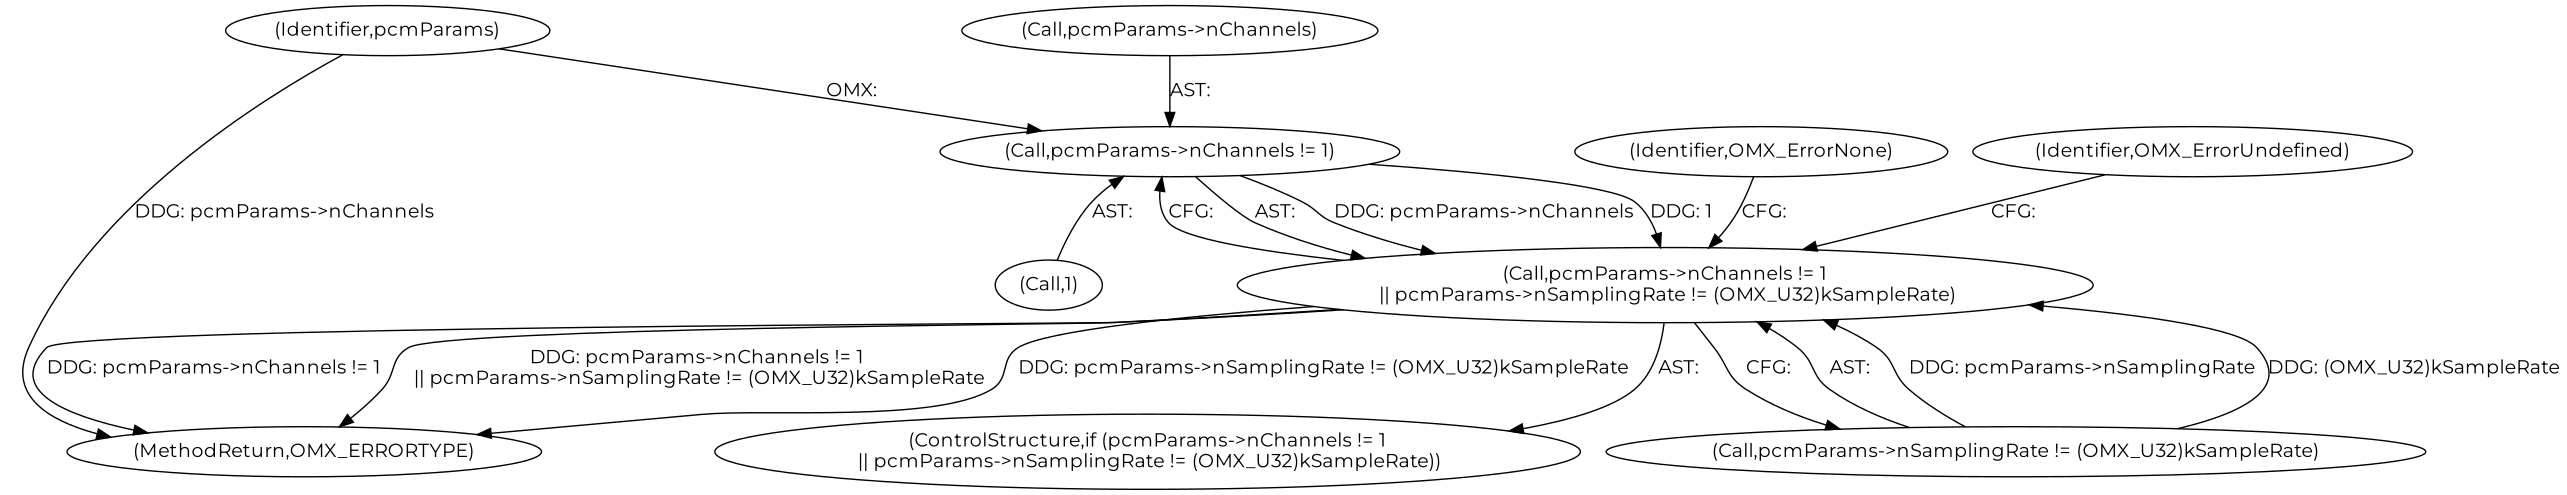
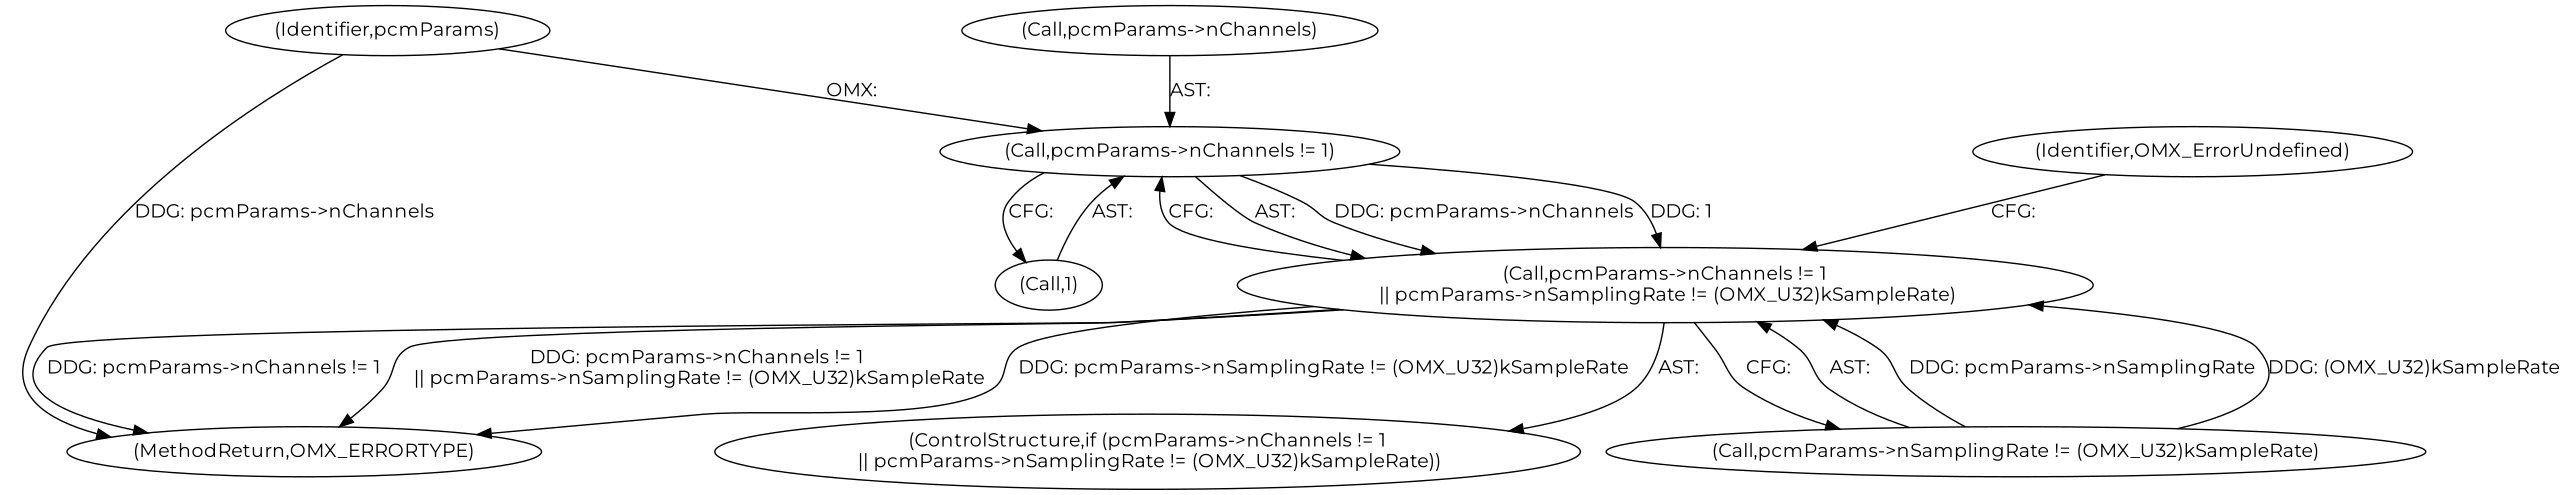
(1761, 152) -> none
none -> (1007, 205)
